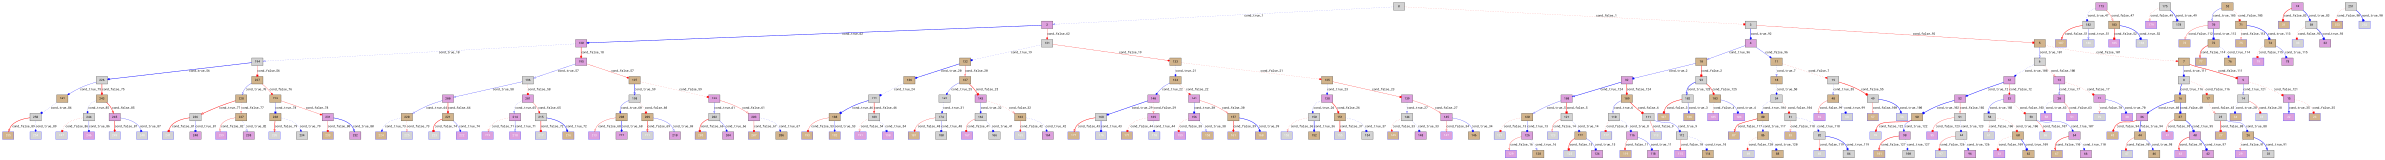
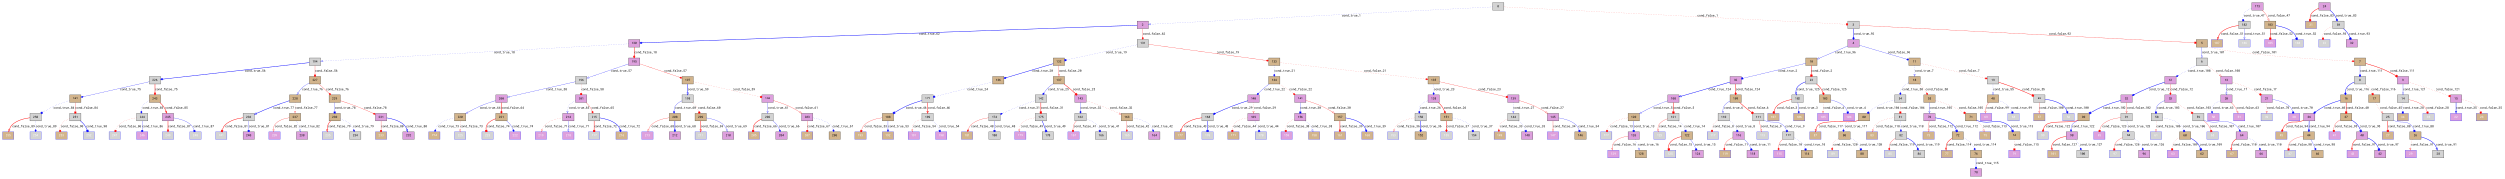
(2282, 50) -> (1976, 162)
none -> (1923, 88)
(219, 106) -> (273, 107)
none -> (75, 107)
none -> (1041, 107)
(2180, 107) -> (2346, 107)
(2008, 121) -> (2175, 121)
(2152, 126) -> (2320, 126)
